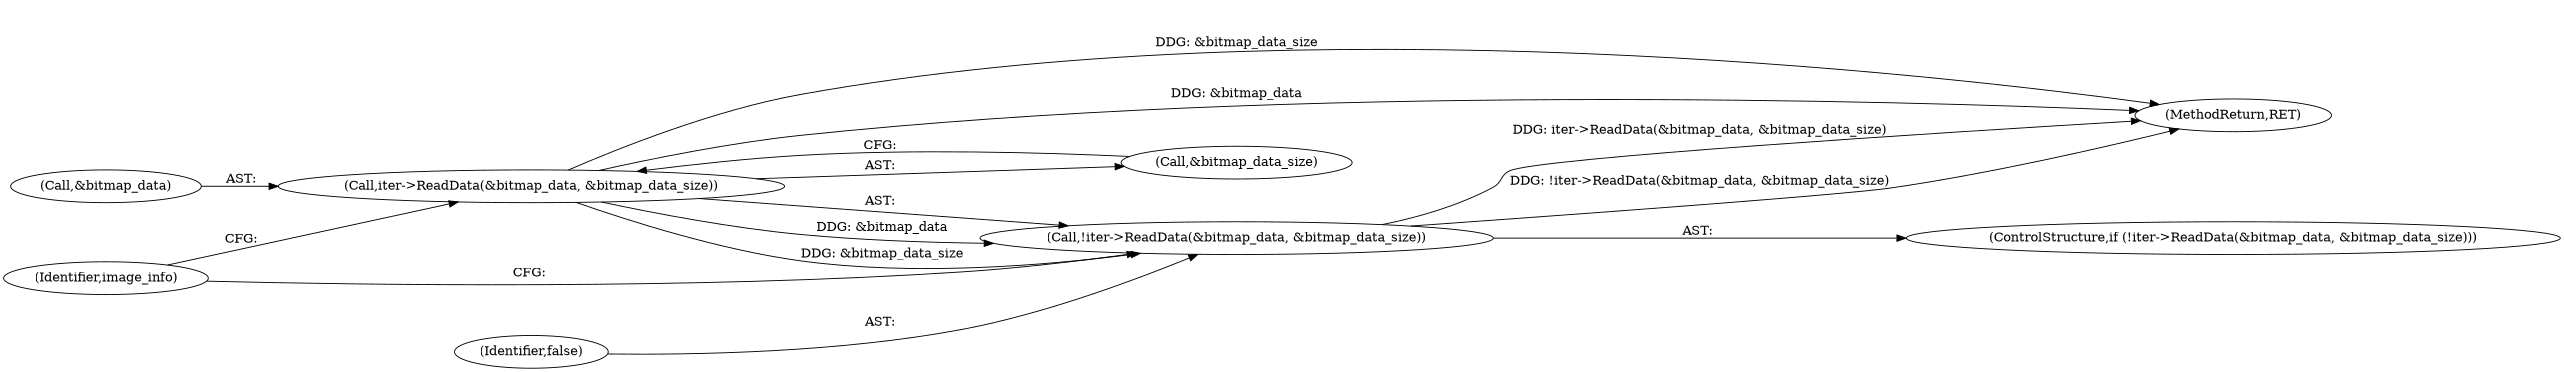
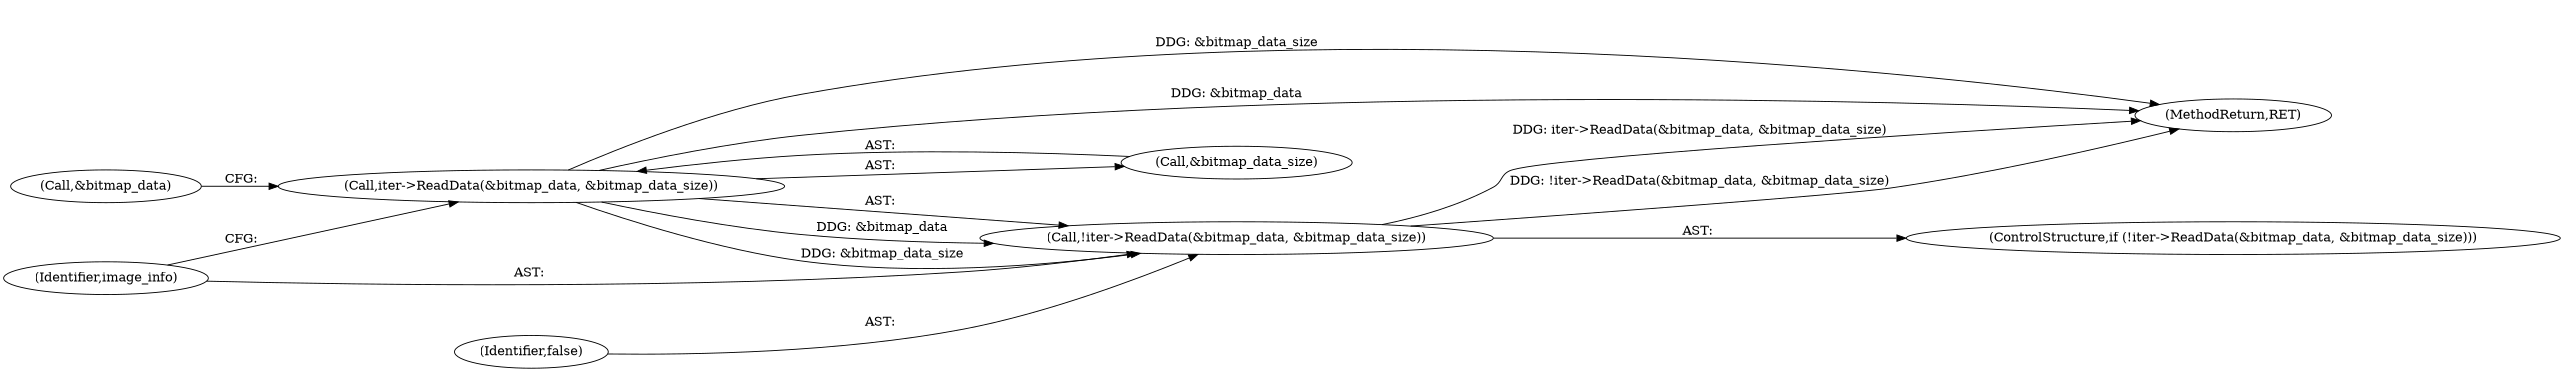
(882, 146) -> (882, 146)
(243, 179) -> (243, 179)
(531, 273) -> (531, 273)
